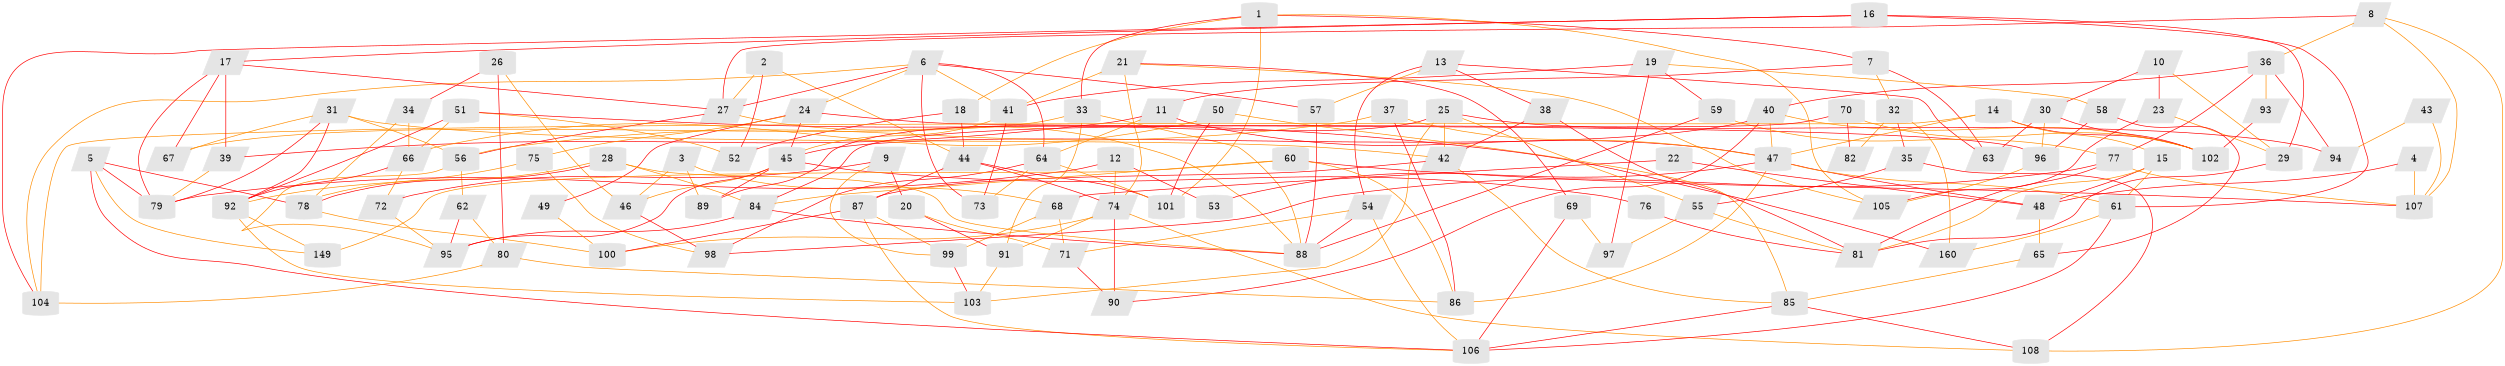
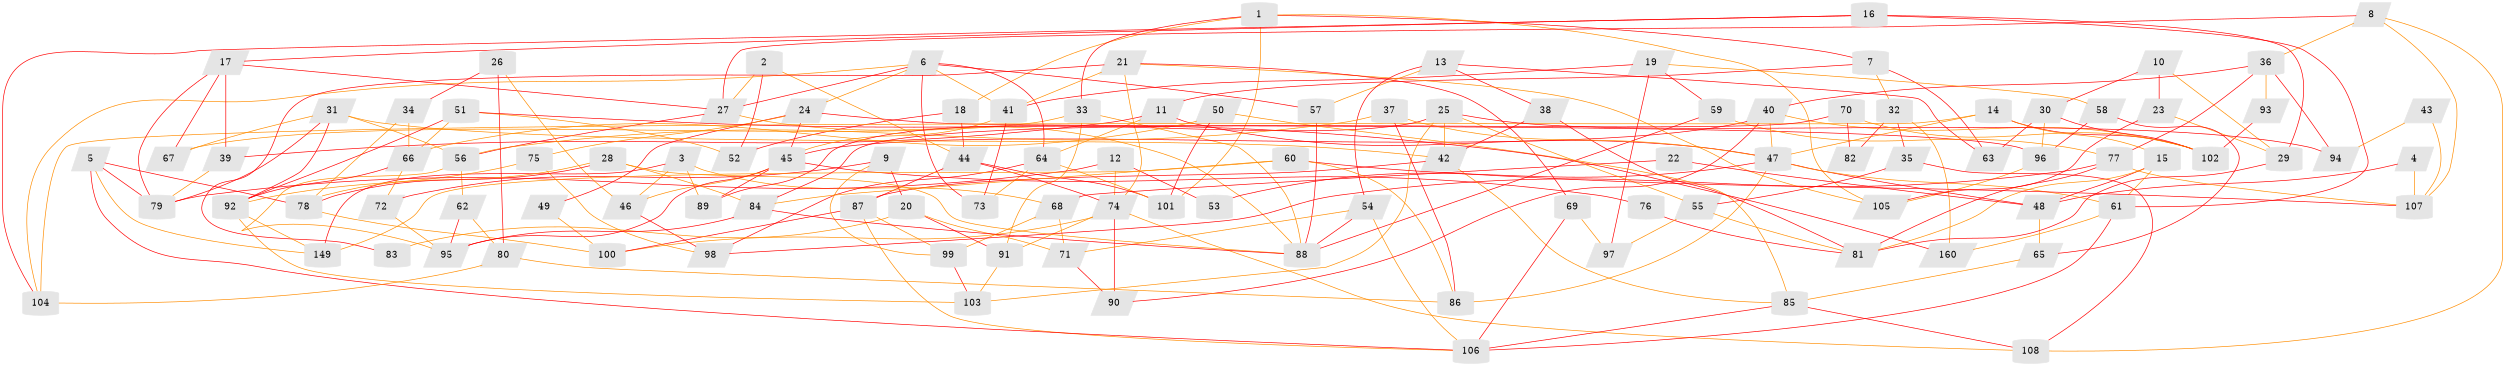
(1873, 135) -> (1873, 135)
none -> (480, 174)
none -> (392, 255)
